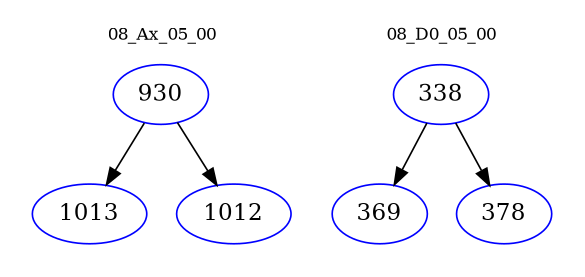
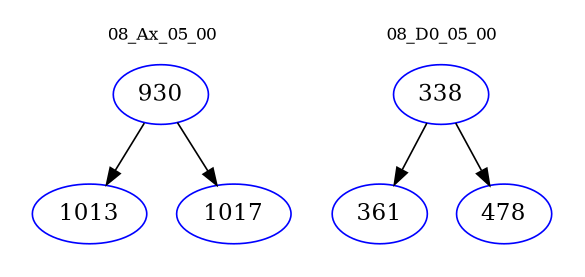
(234, 214) -> (234, 214)
(380, 214) -> (380, 214)
(504, 214) -> (504, 214)
